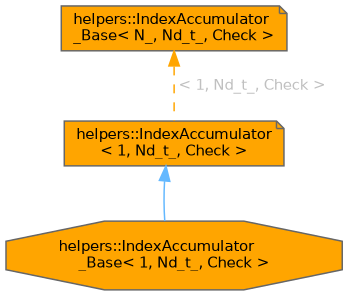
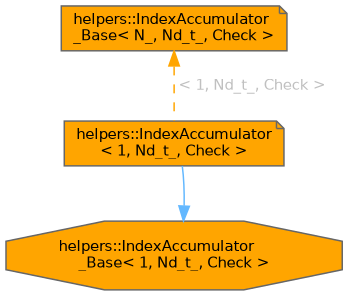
(164, 201) -> (184, 186)
